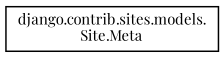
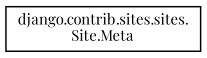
(112, 29) -> (103, 29)
